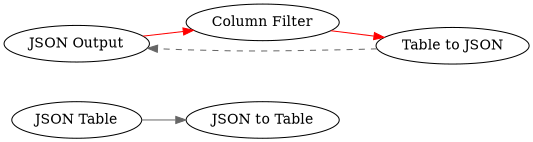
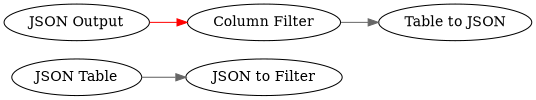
(352, 33) -> (355, 22)
(267, 51) -> none
(263, 120) -> (264, 77)
